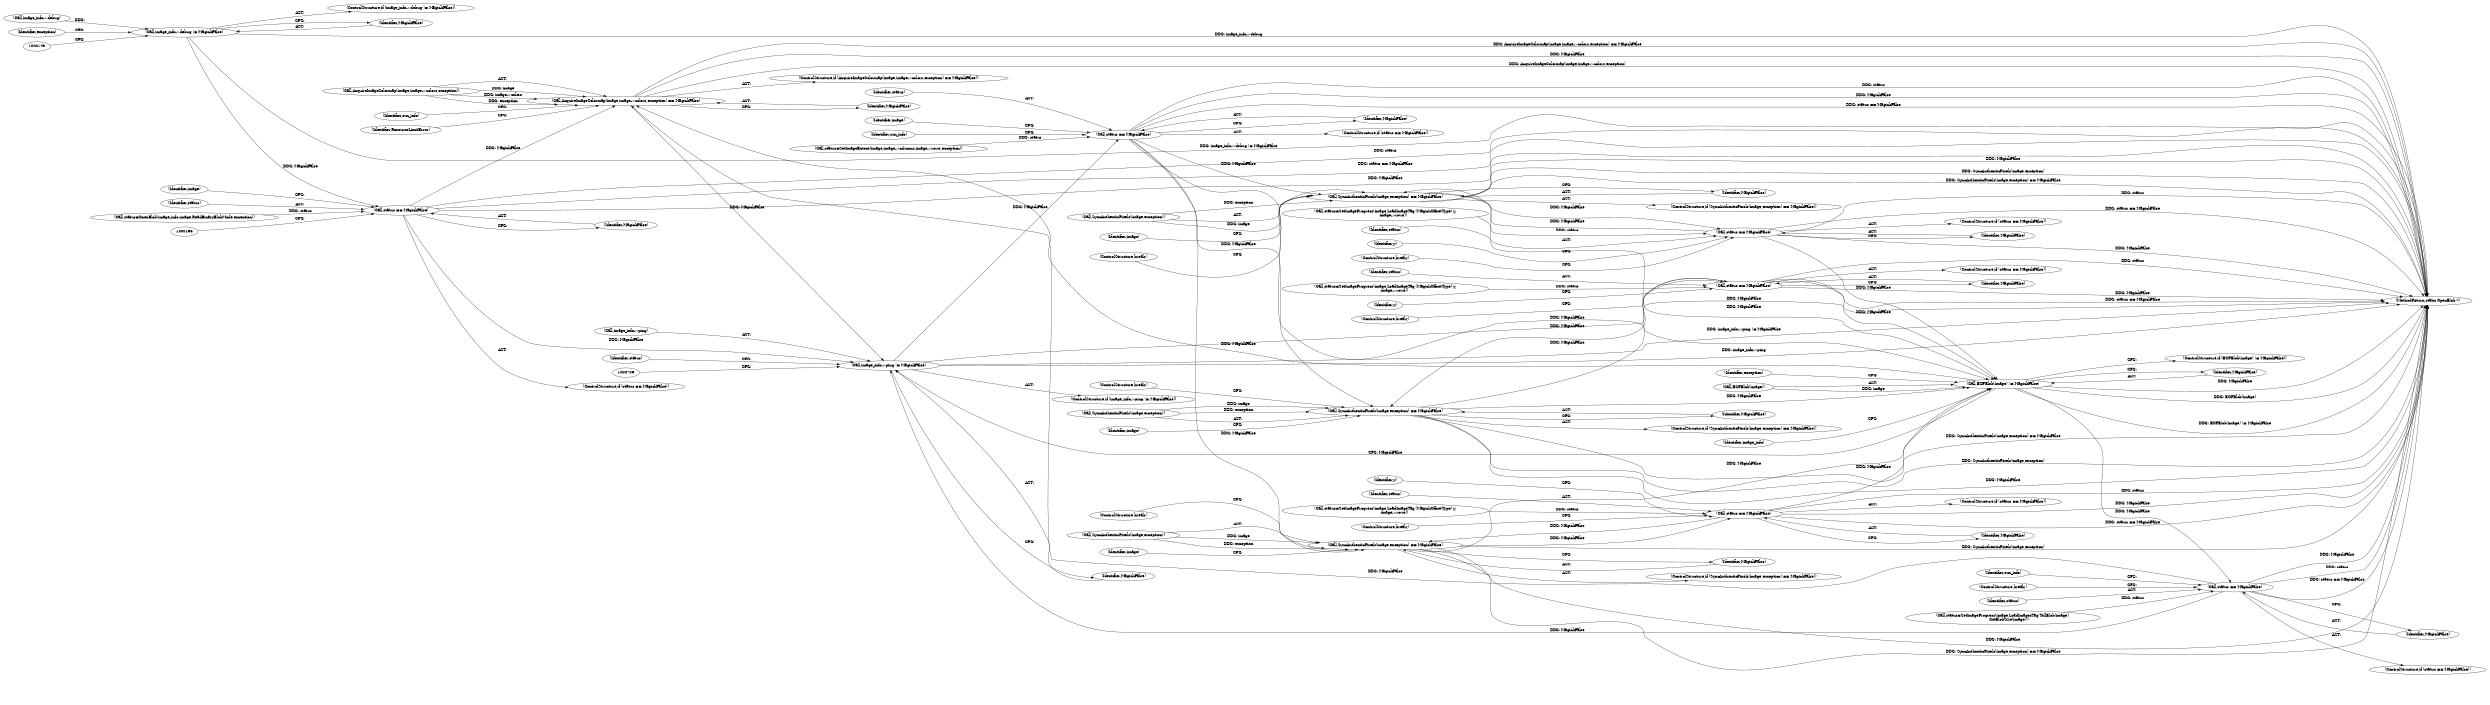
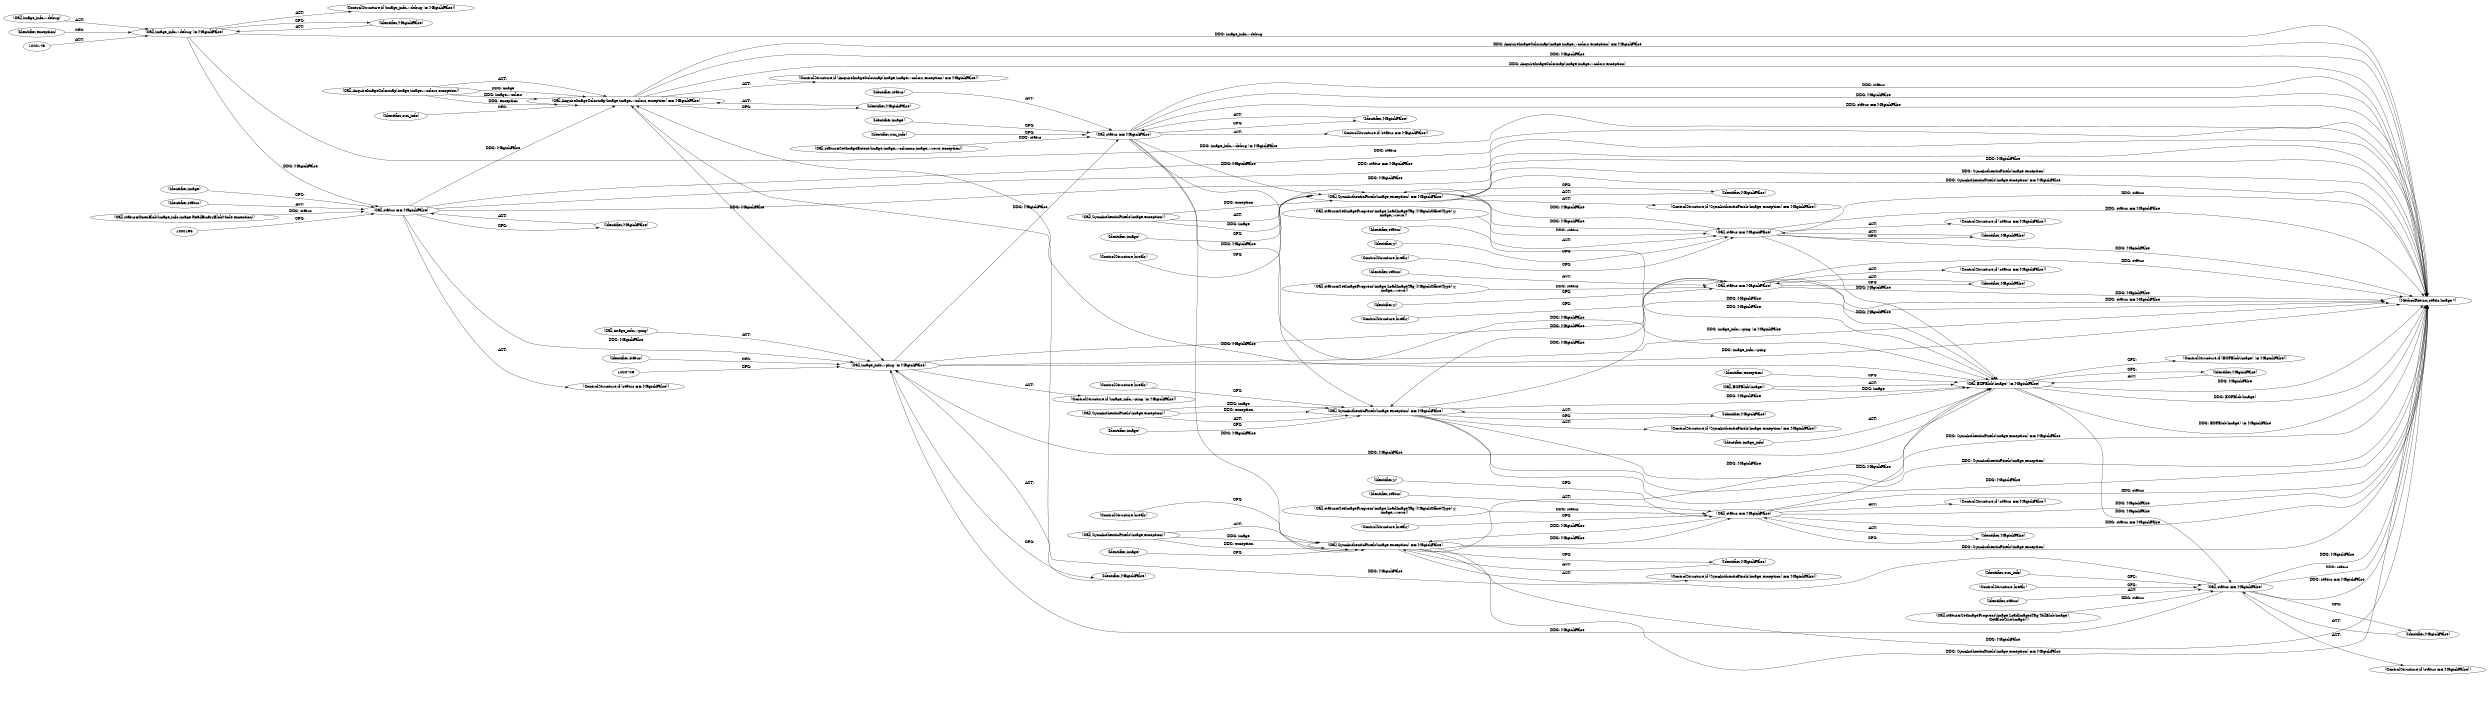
(80, 20) -> (80, 20)
(80, 40) -> (80, 40)
(401, 130) -> none
(2428, 301) -> (2428, 301)
(1873, 419) -> (1873, 419)
(1385, 453) -> (1385, 453)
